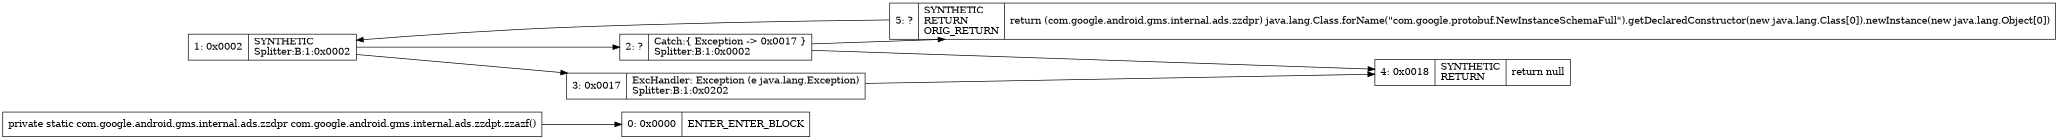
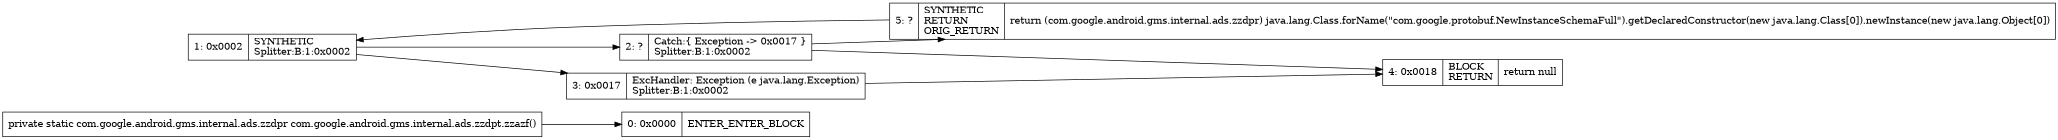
(1471, 67) -> (1466, 67)
(681, 91) -> (681, 91)
